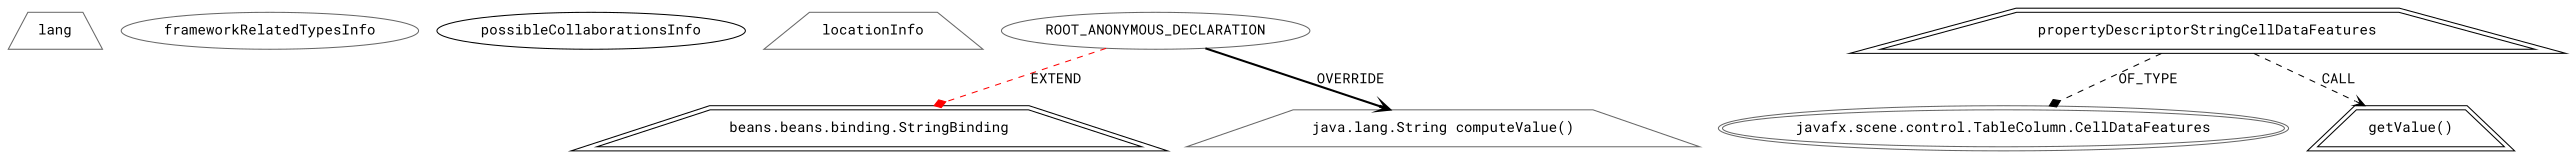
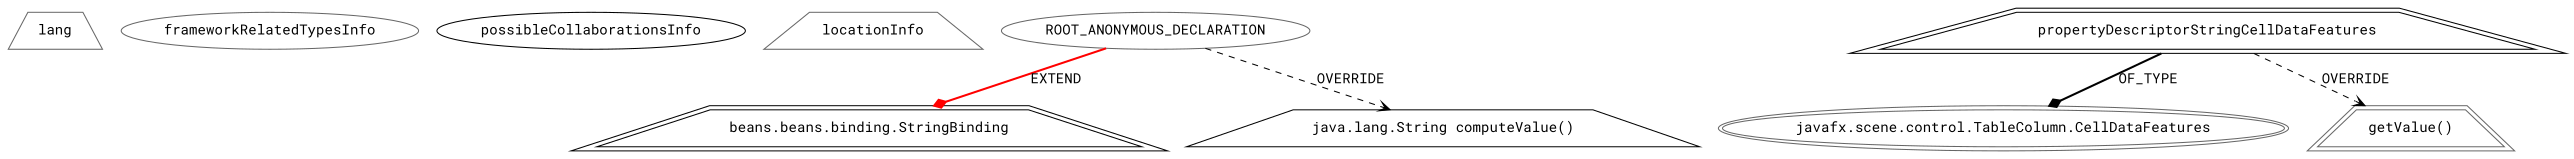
(1026, 75) -> (1026, 75)
(1293, 77) -> (1293, 77)
(2111, 77) -> (2111, 77)
(2339, 80) -> (2356, 80)
(1443, 128) -> (1443, 128)
(2411, 128) -> (2411, 128)
